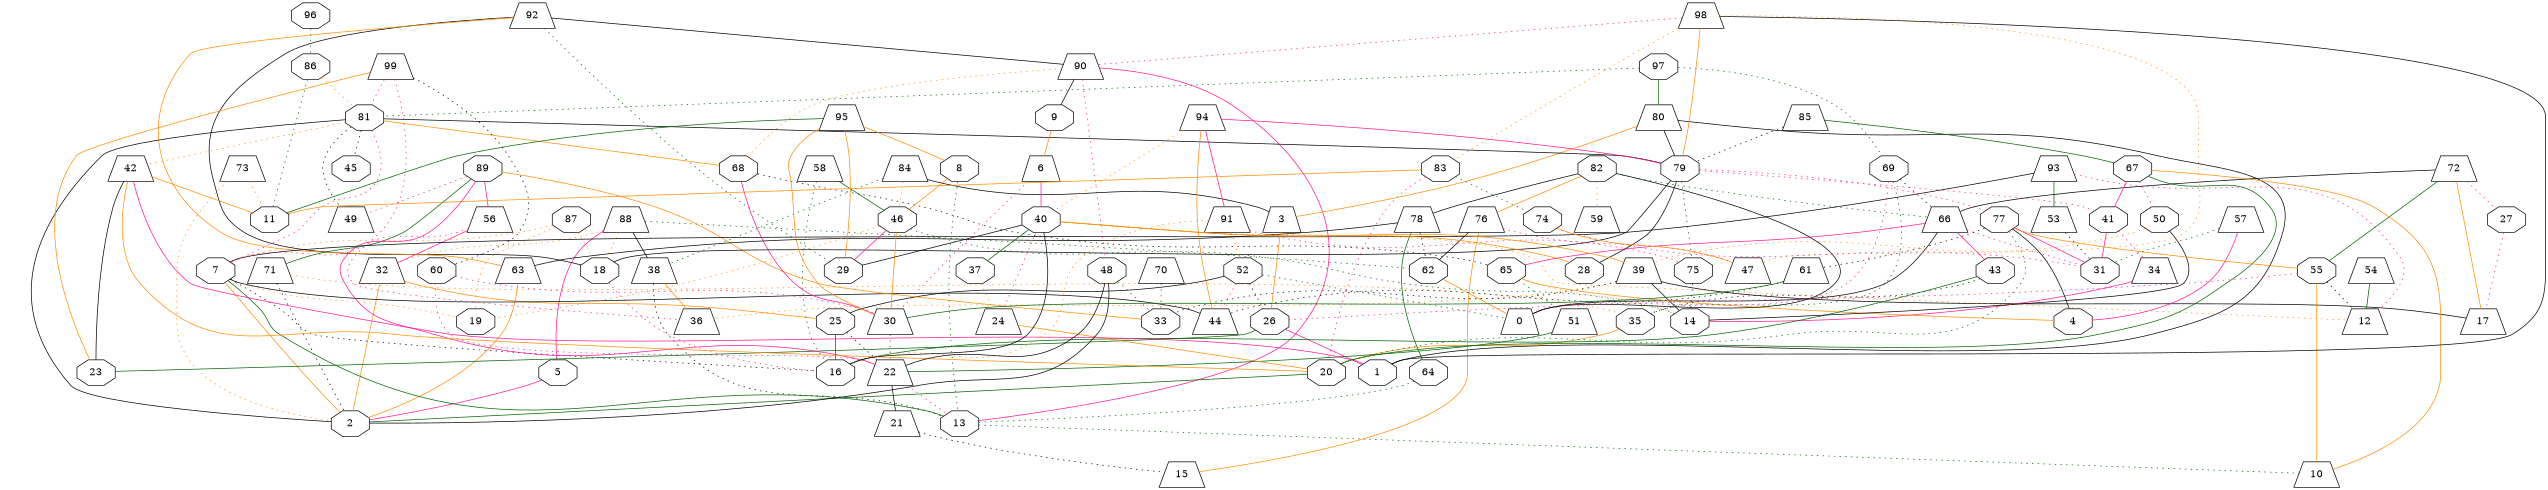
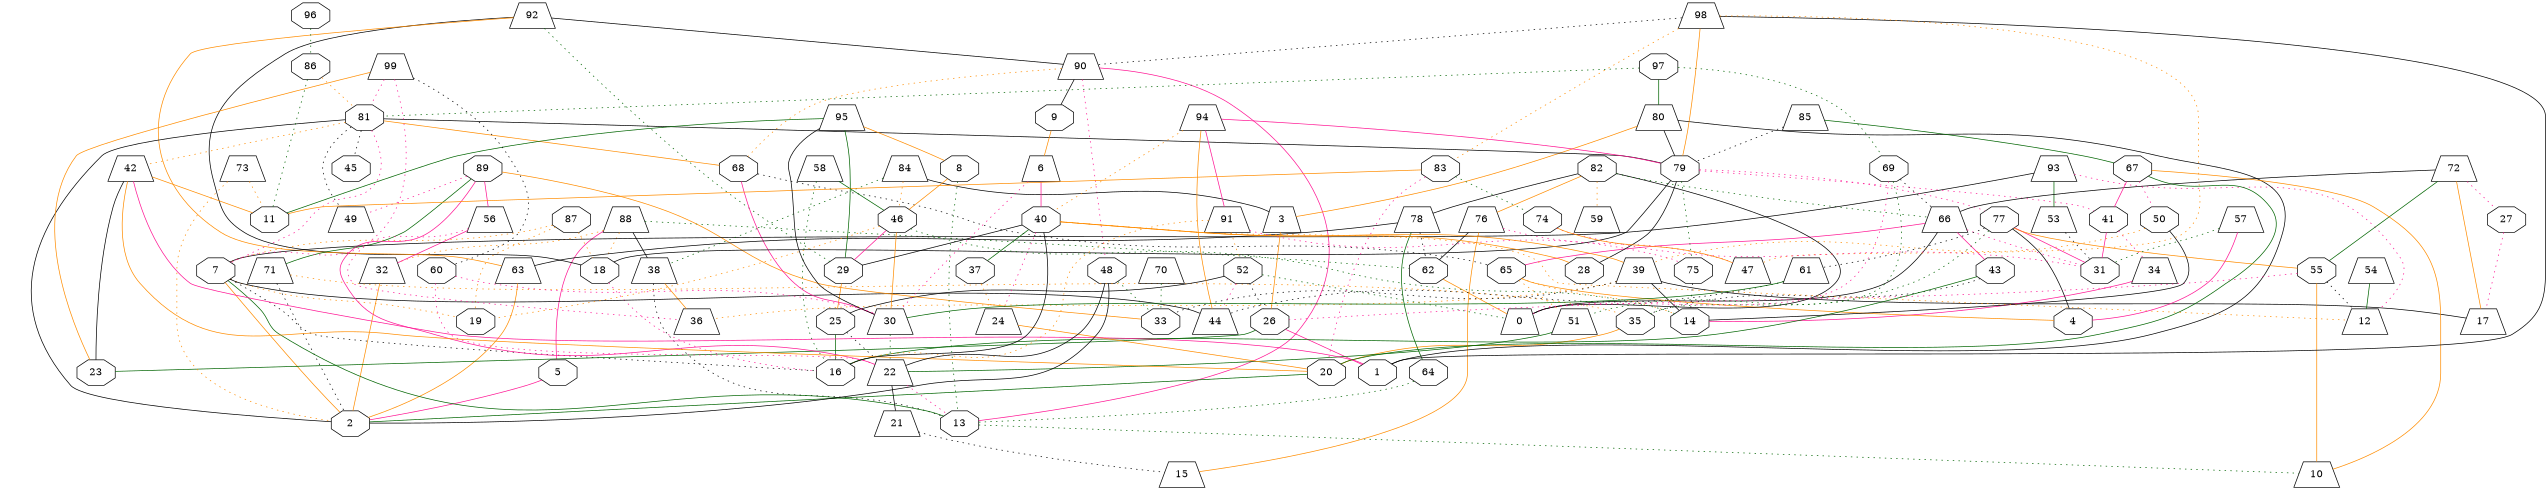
(1390, 41) -> (1390, 41)
(850, 197) -> (850, 197)
(794, 222) -> (794, 222)
(1539, 295) -> (1539, 295)
(641, 304) -> (839, 296)
(1735, 340) -> (1891, 289)
